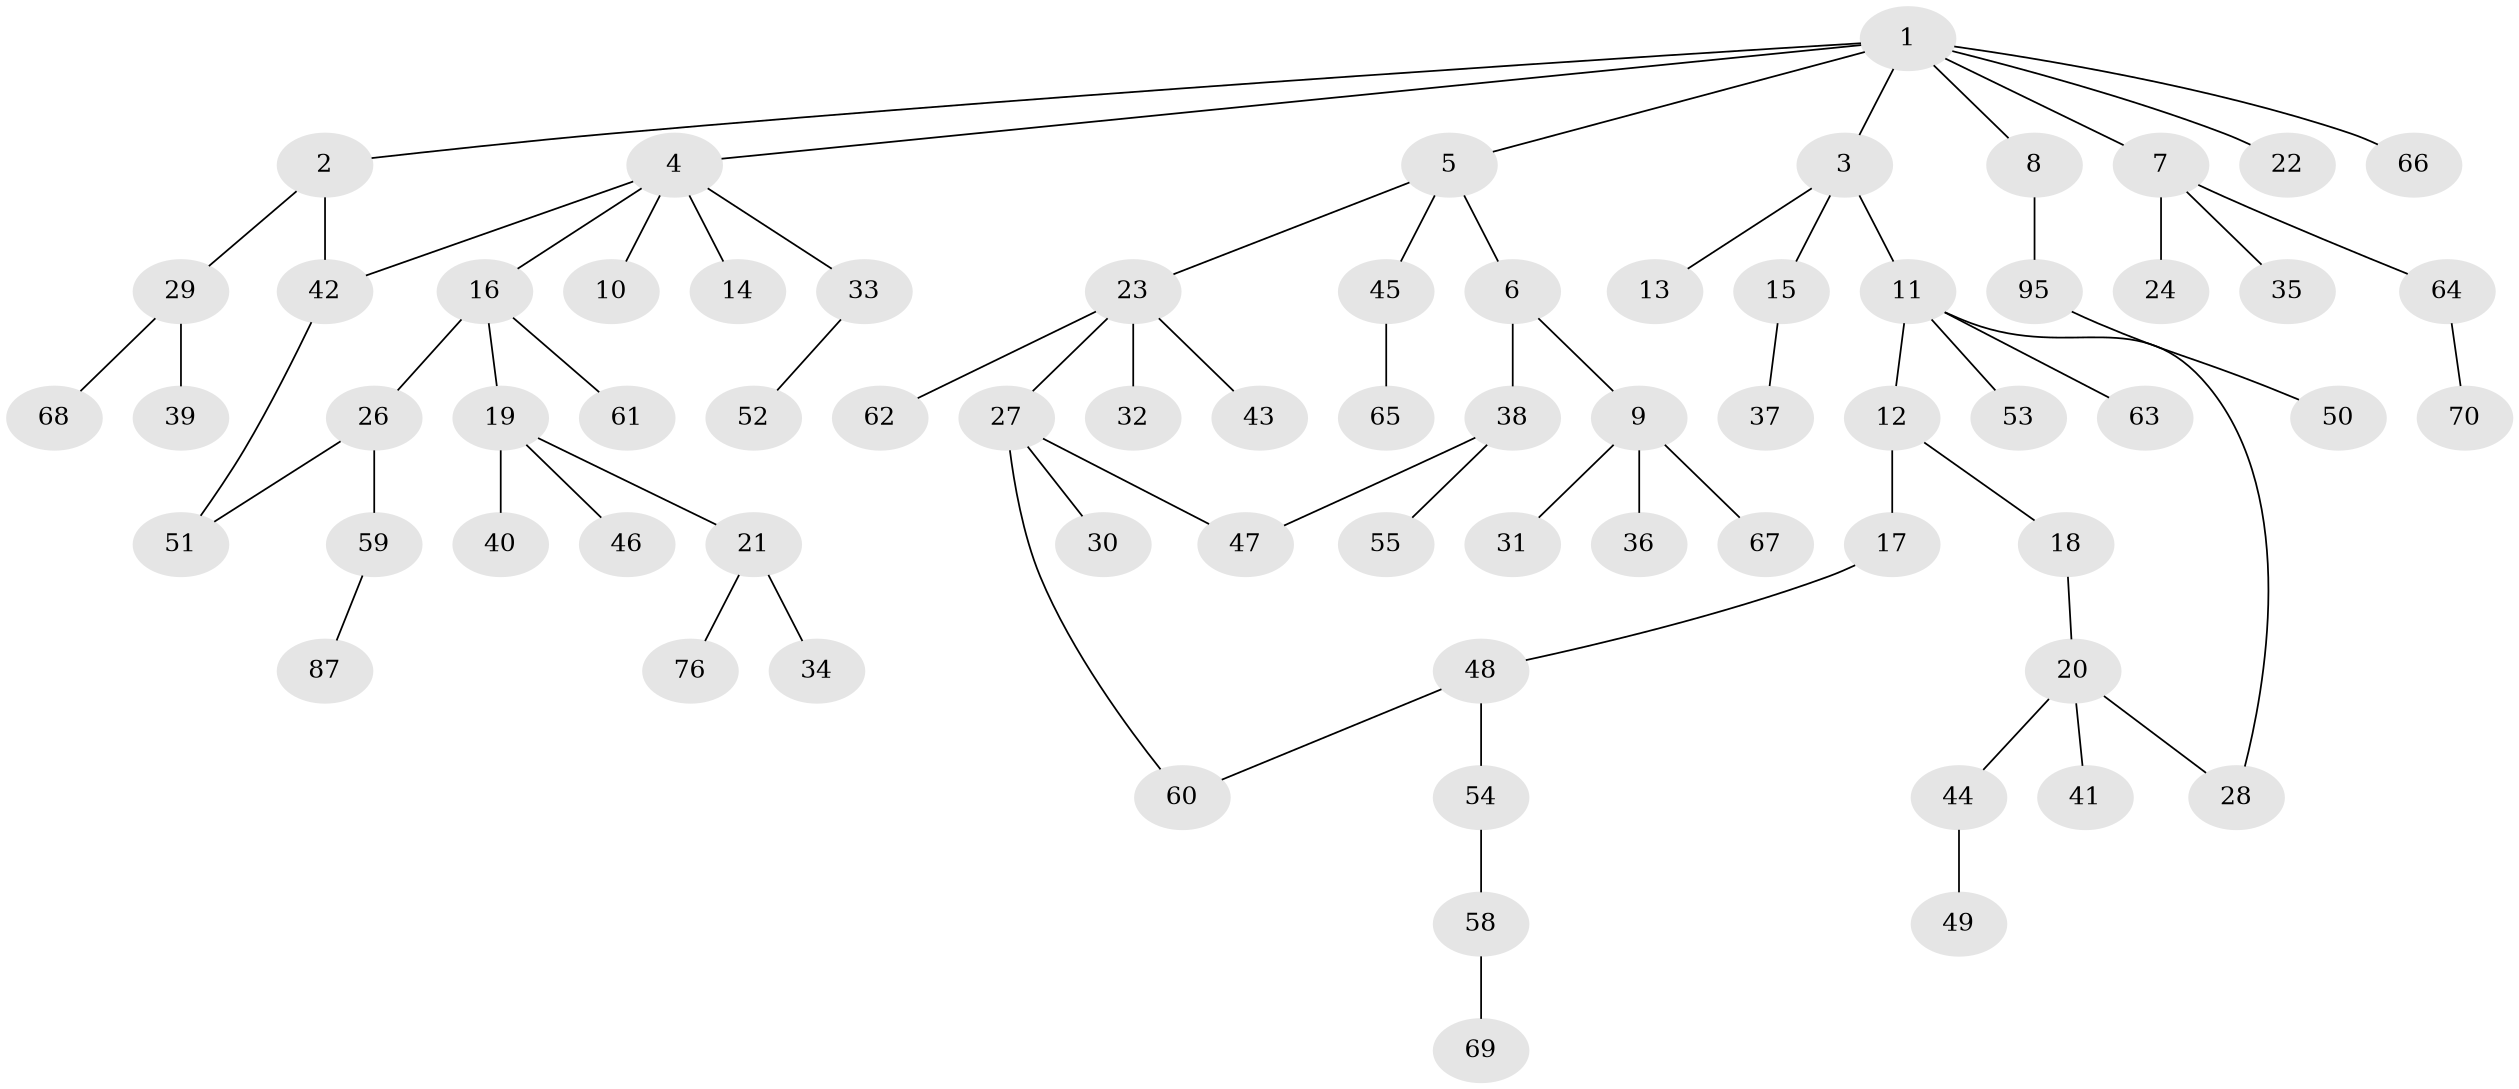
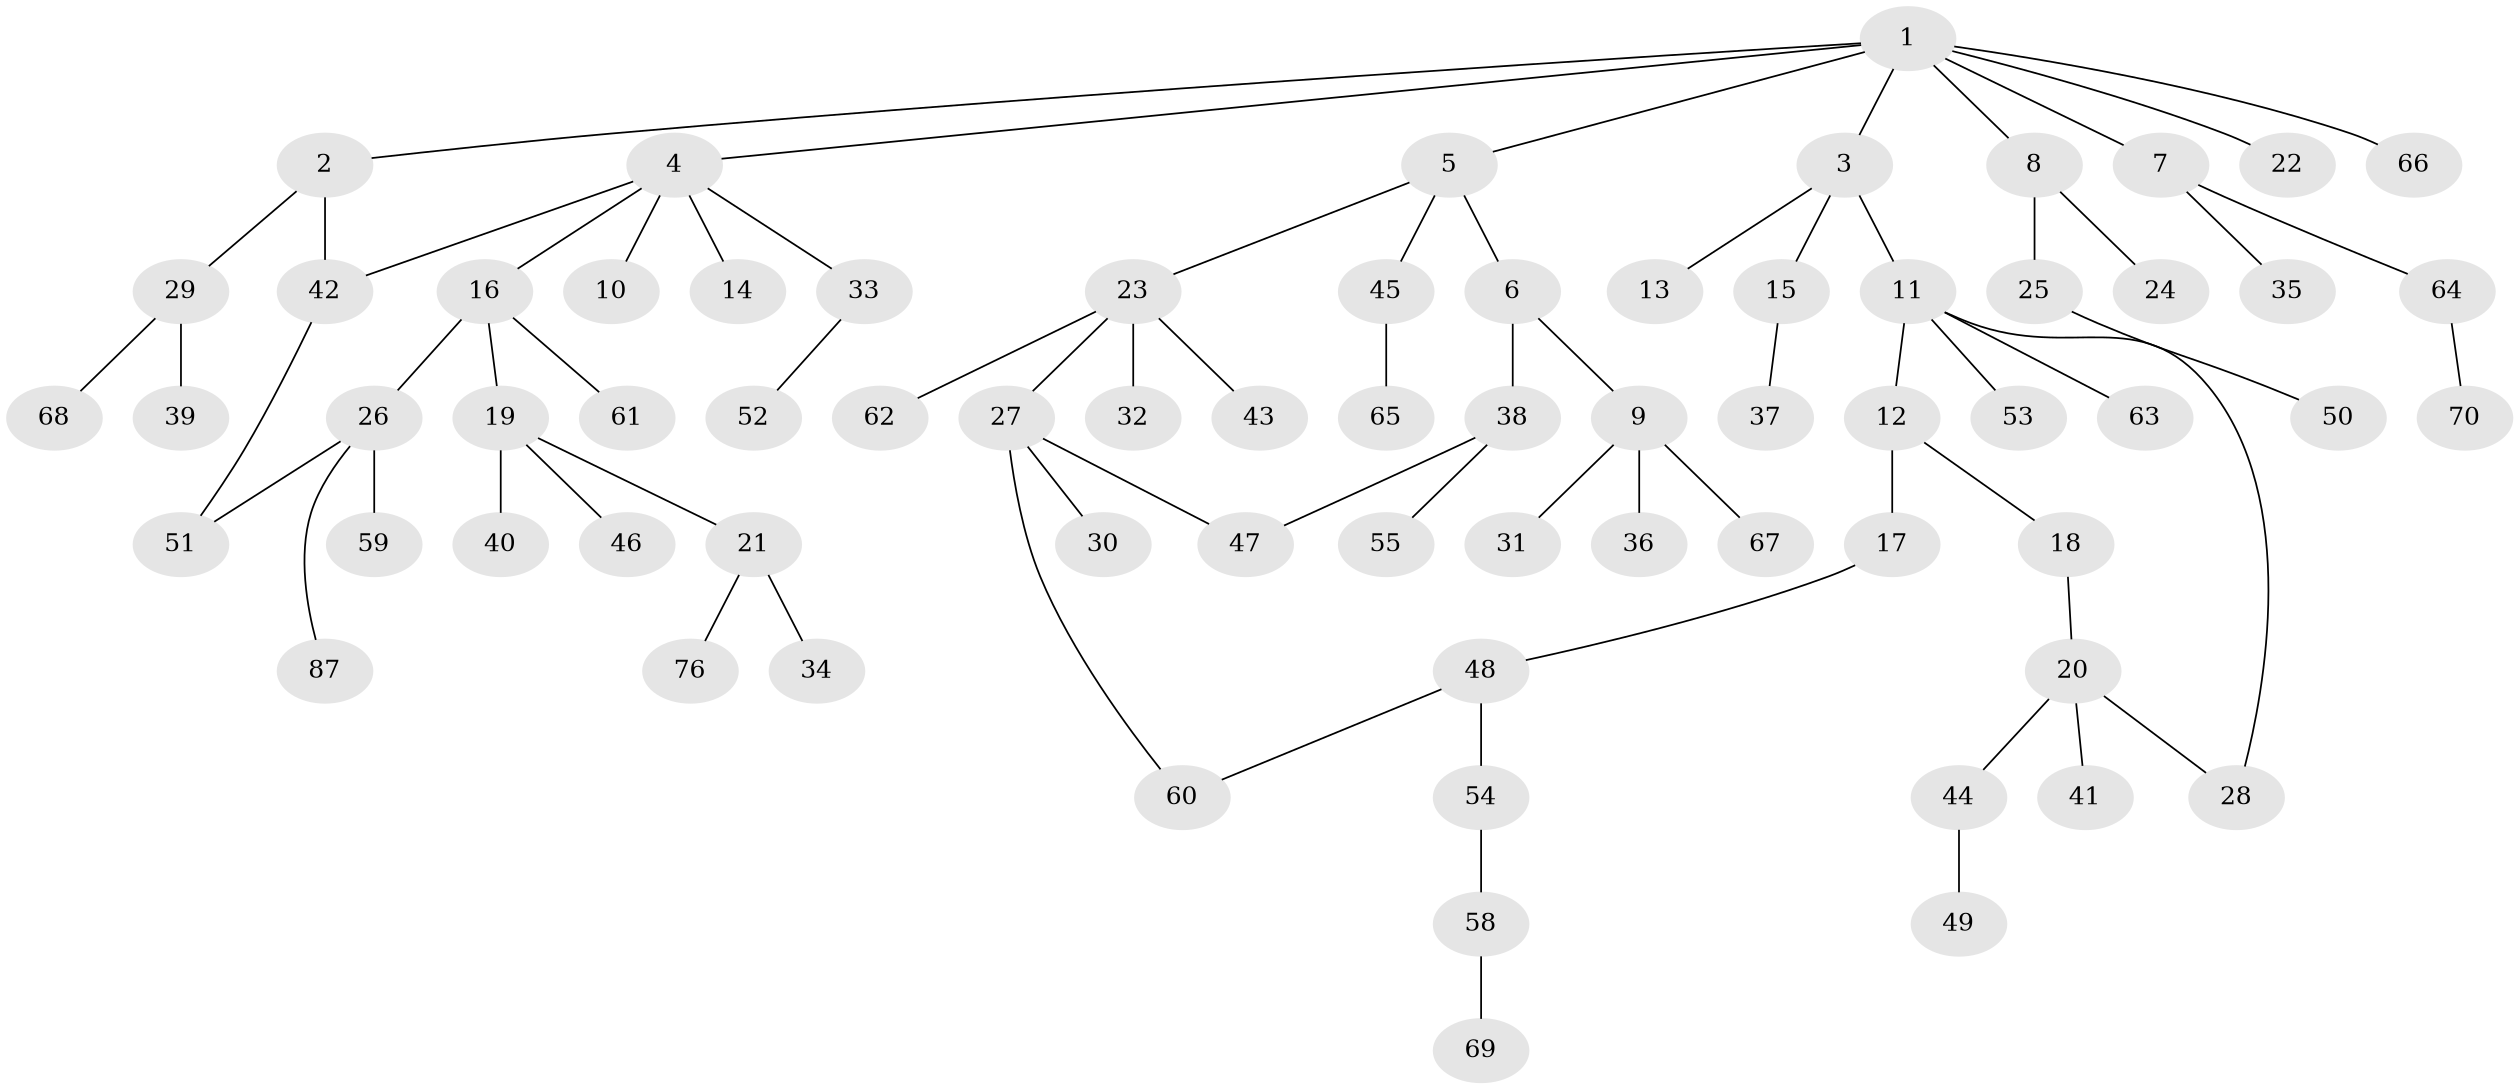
(2161, 229) -> (2098, 228)
(2035, 292) -> (2035, 292)
(350, 608) -> (306, 538)
